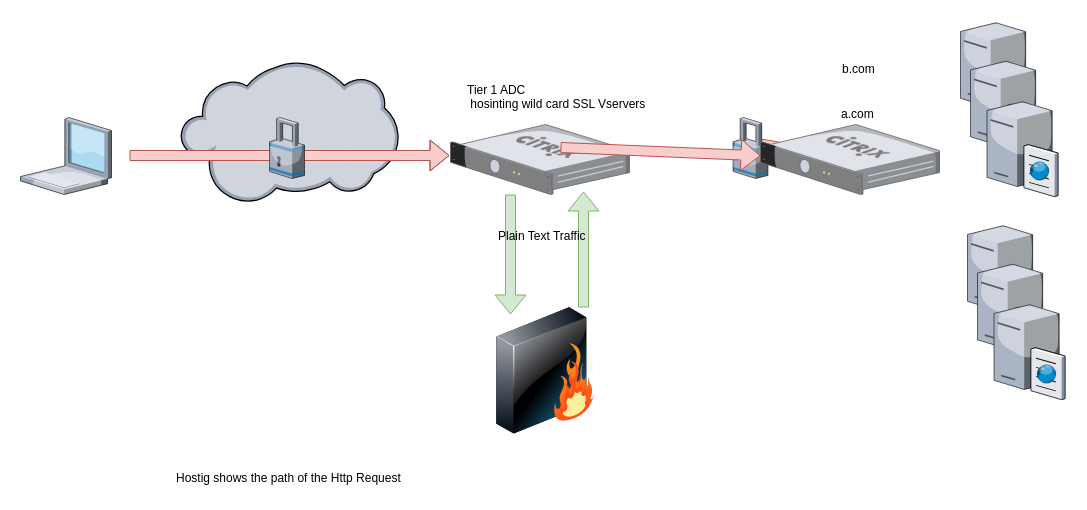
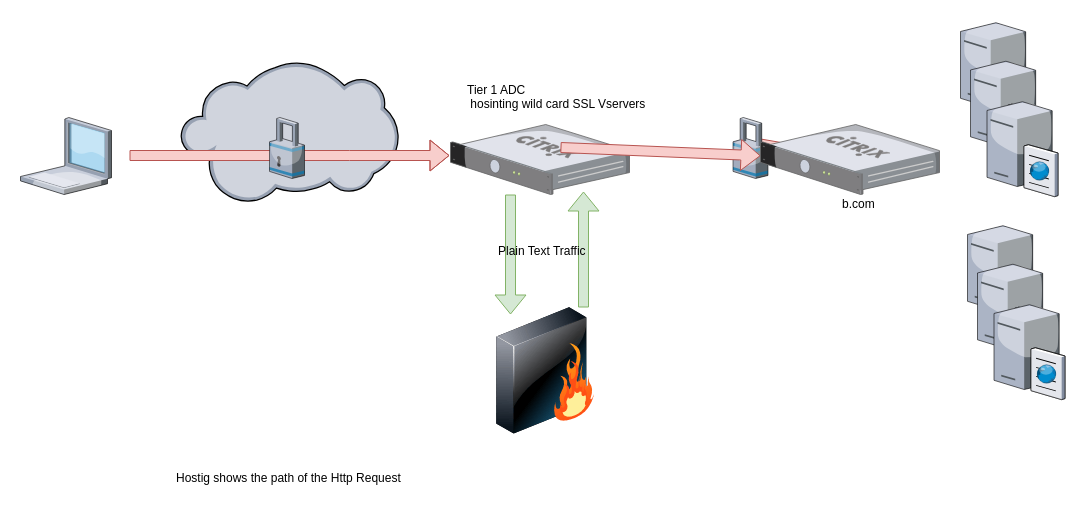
(866, 70) -> (866, 205)
(865, 115) -> none
(552, 236) -> (552, 251)
